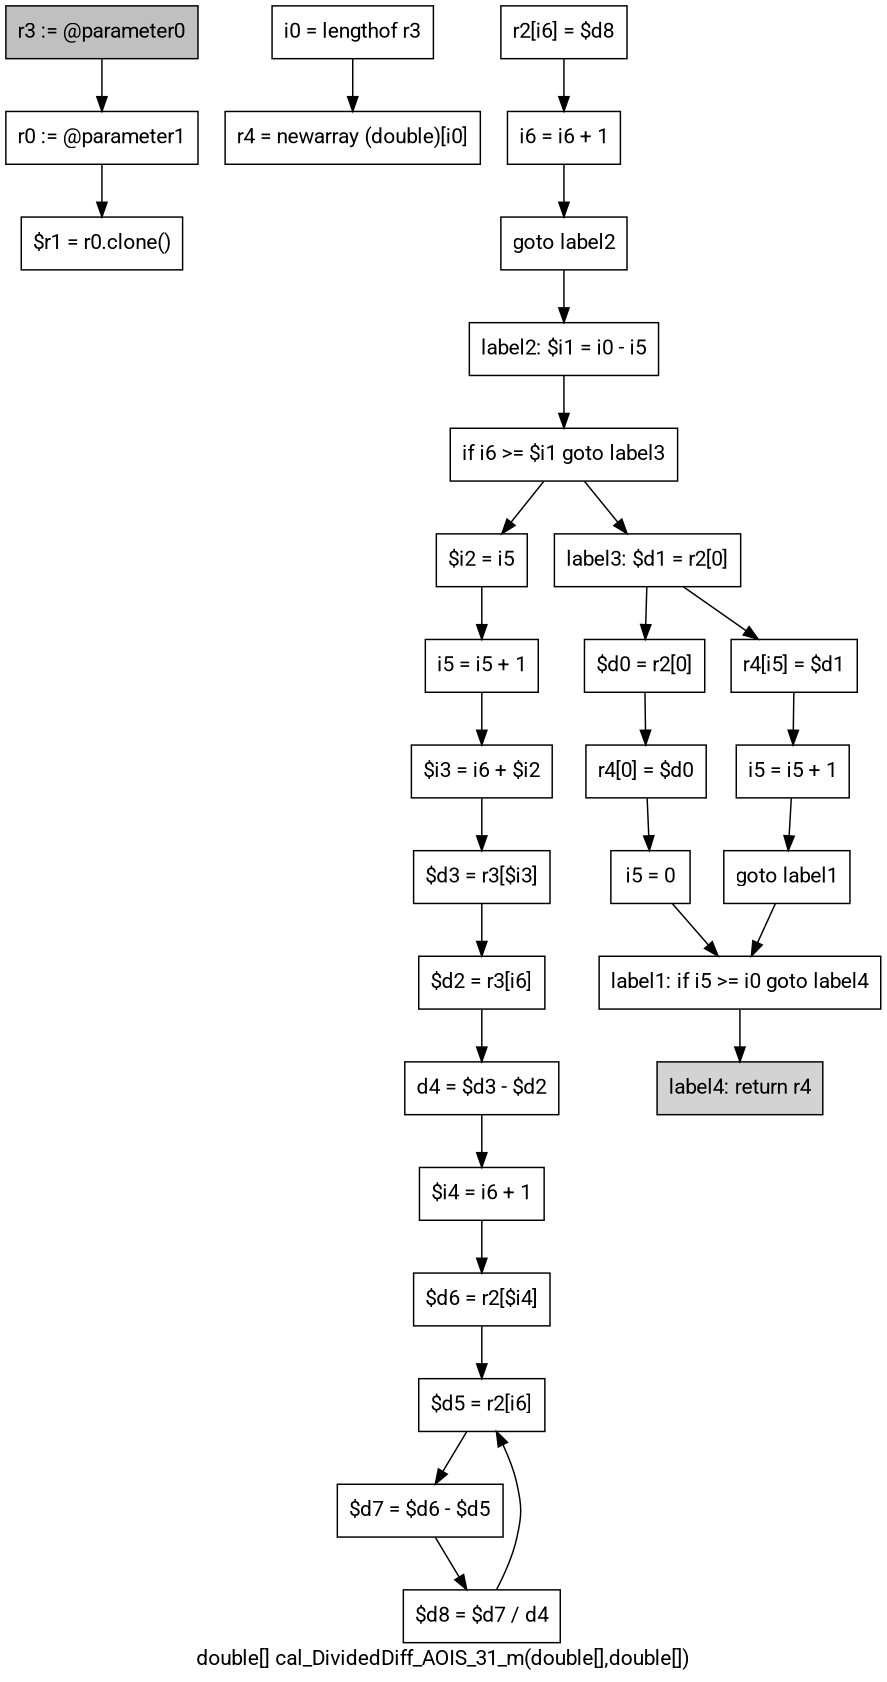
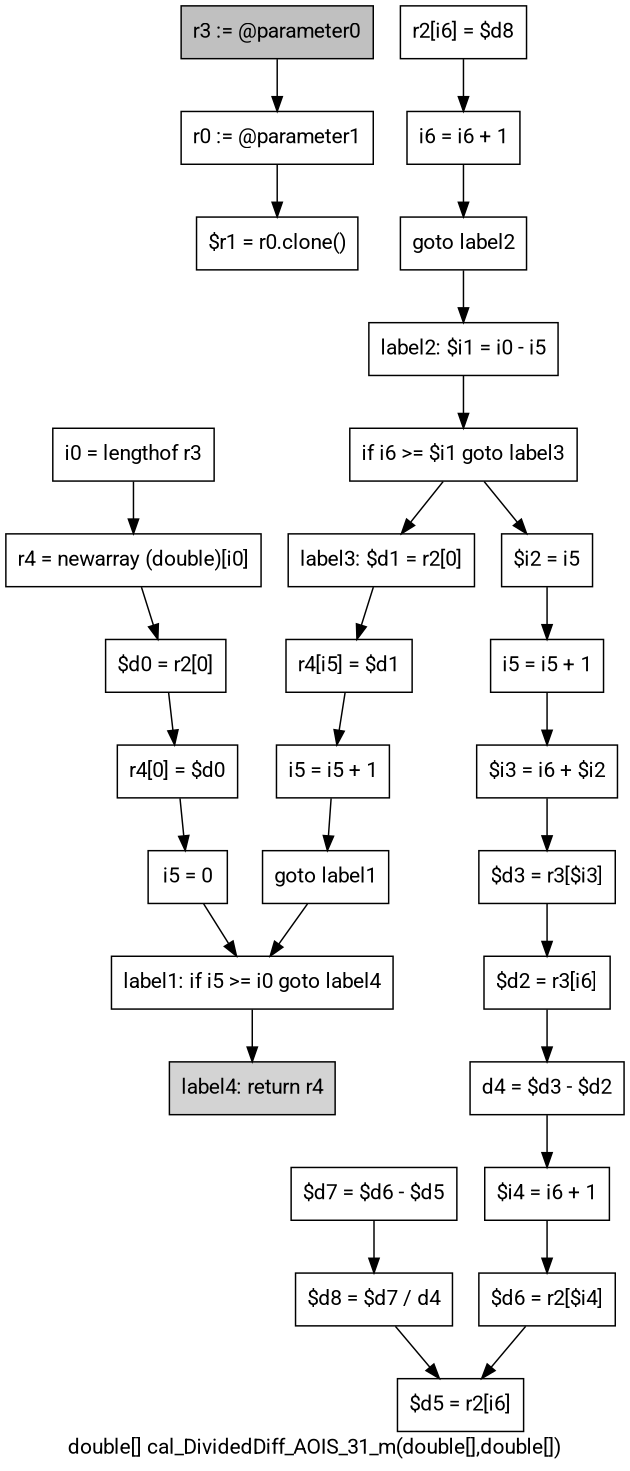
(646, 606) -> (147, 606)
(455, 1452) -> none
